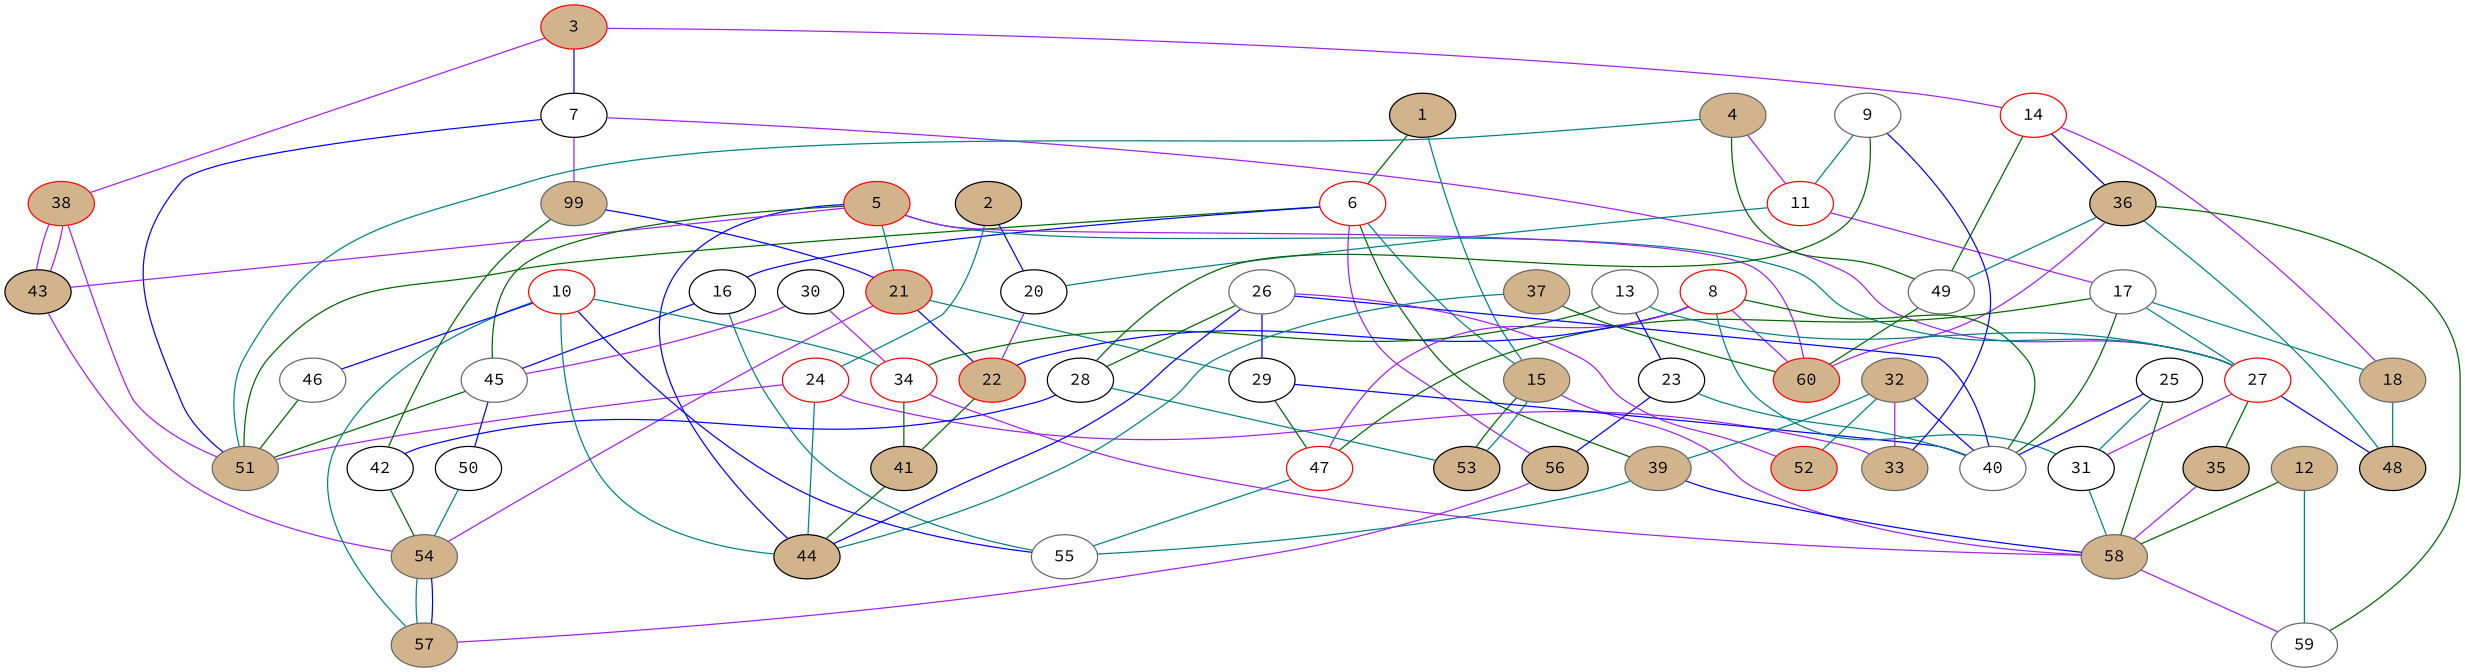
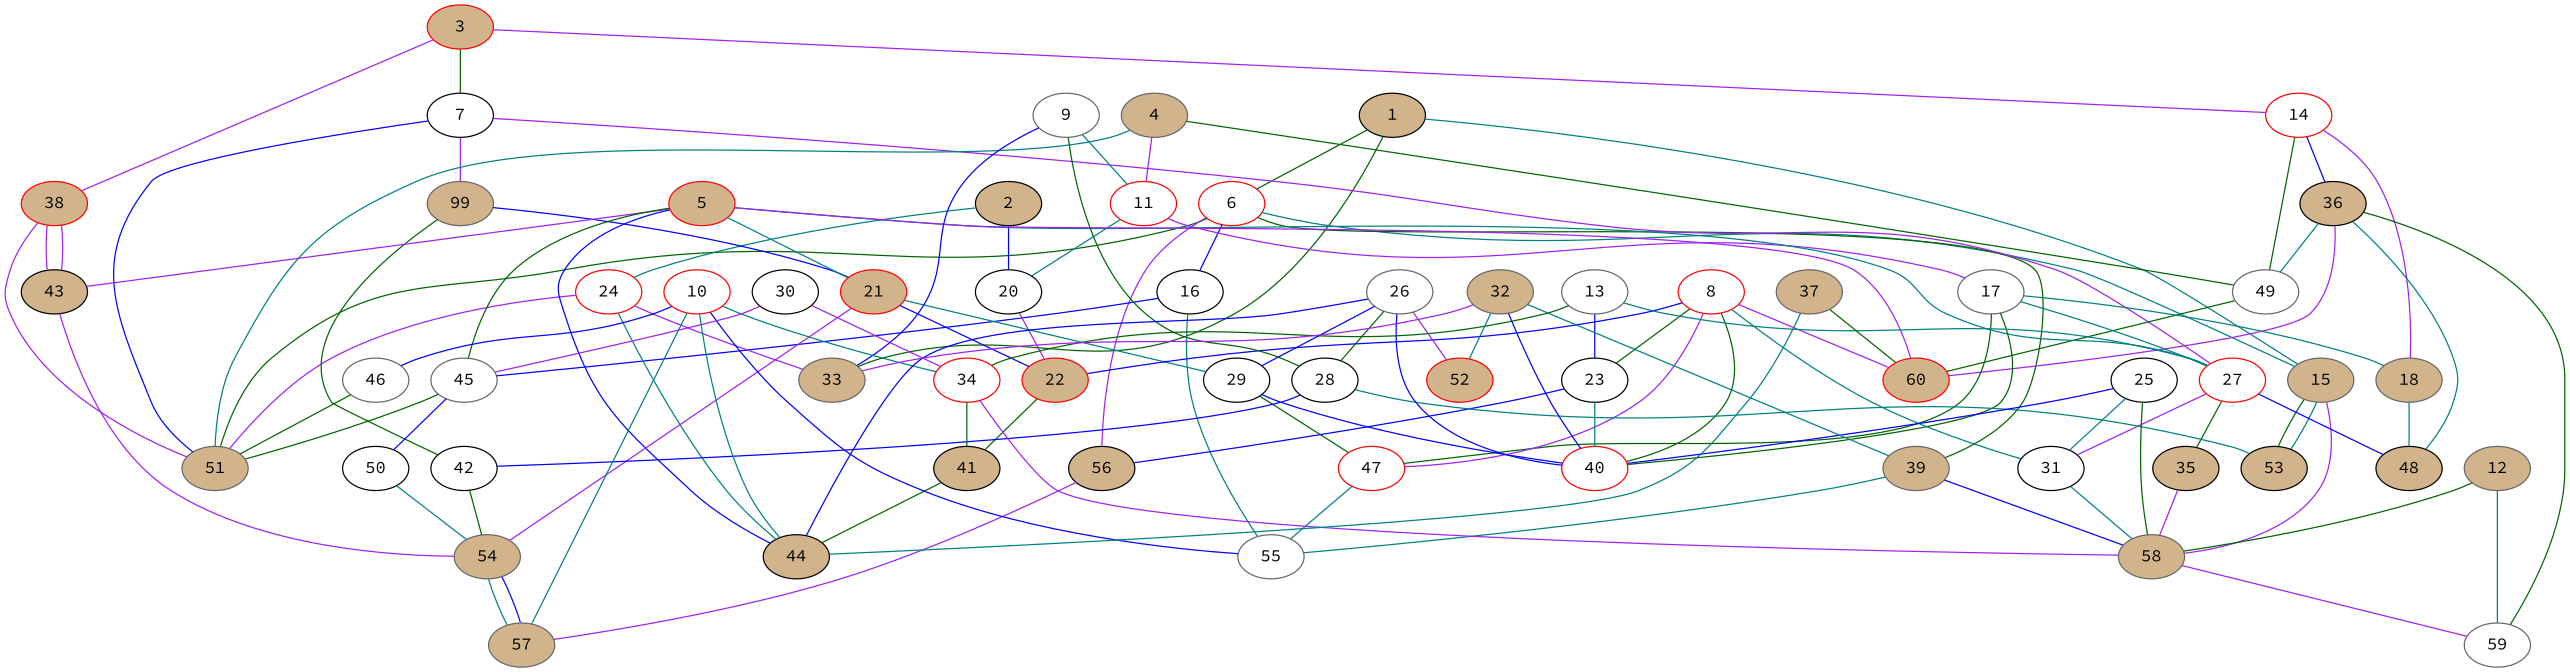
(574, 71) -> (460, 71)
none -> (1249, 304)
none -> (1653, 336)
(1993, 468) -> (1595, 468)
